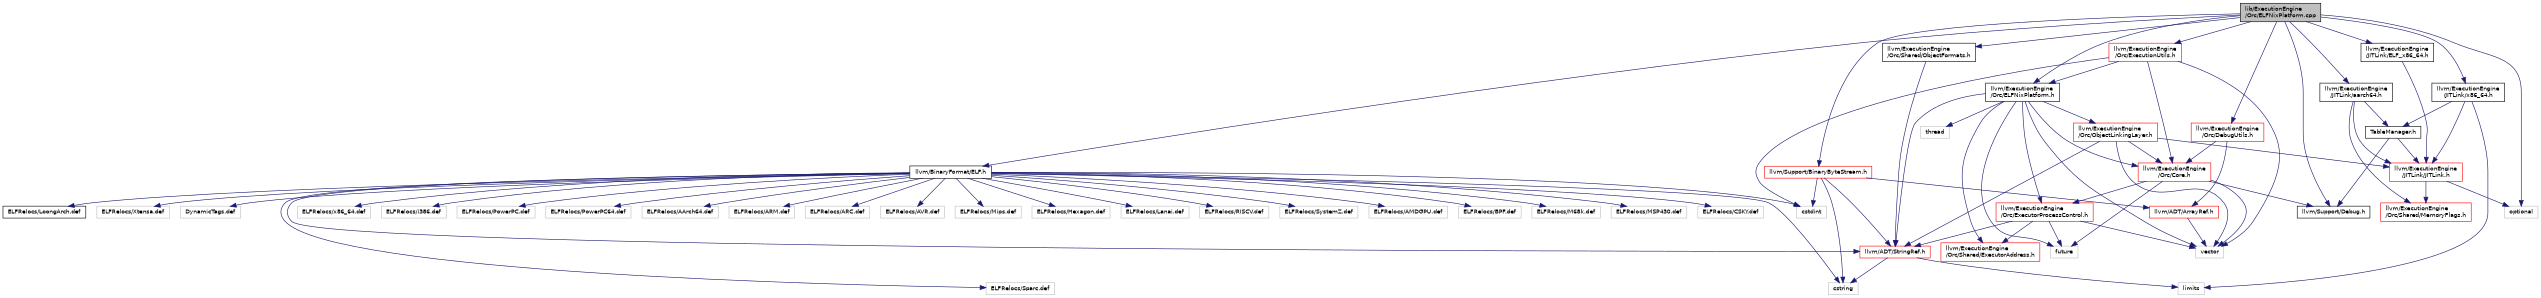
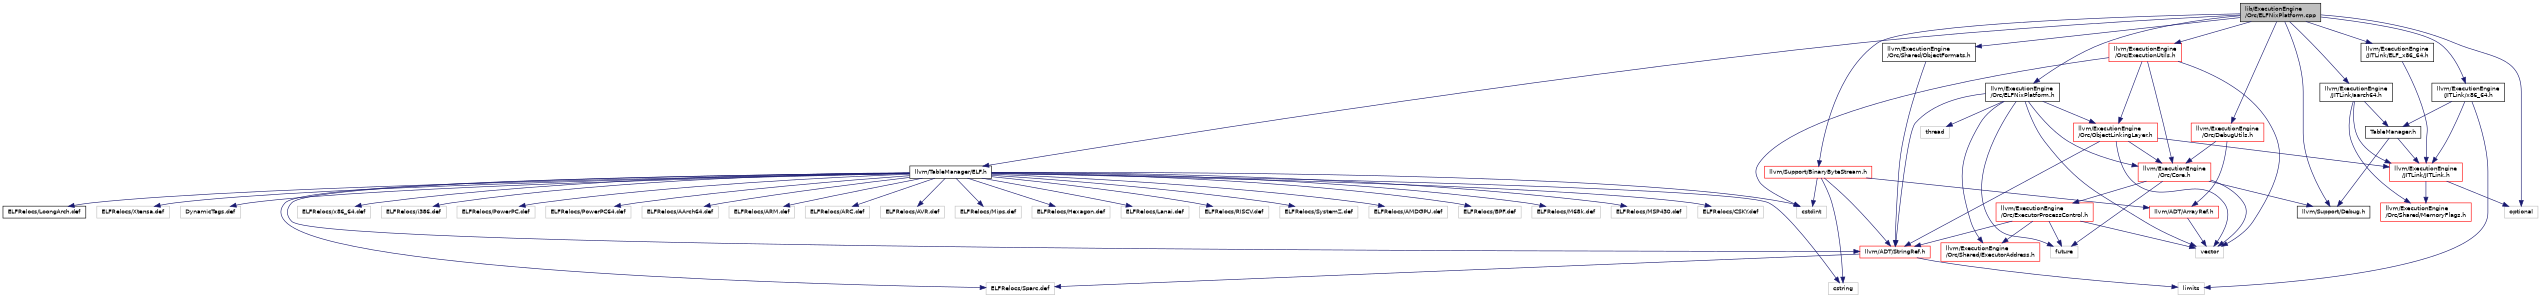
(2087, 71) -> (2131, 90)
(2027, 150) -> none
(951, 172) -> (951, 172)
(1872, 269) -> (1460, 270)
